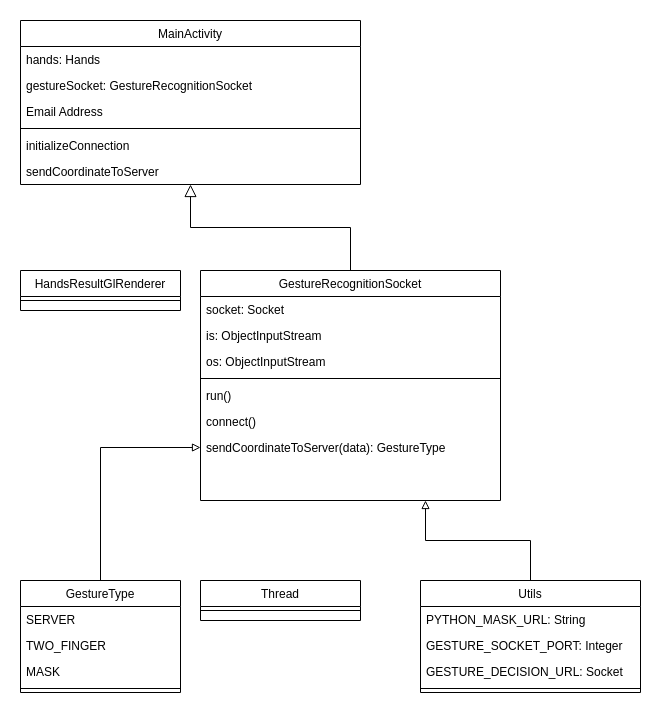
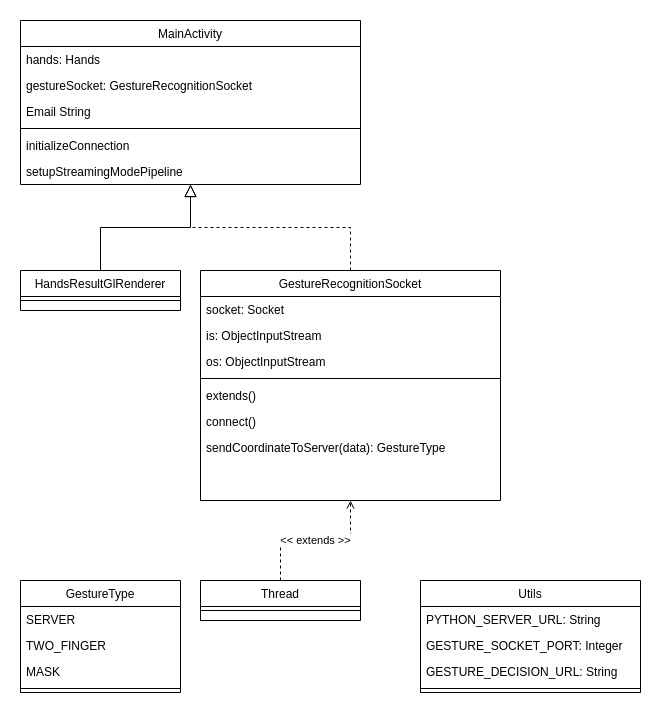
(65, 112) -> (60, 112)
(98, 172) -> (107, 172)
none -> (123, 228)
(292, 228) -> (292, 228)
(223, 396) -> (236, 396)
(101, 469) -> none
none -> (314, 541)
(483, 541) -> none
(499, 620) -> (505, 620)
(517, 672) -> (515, 672)
